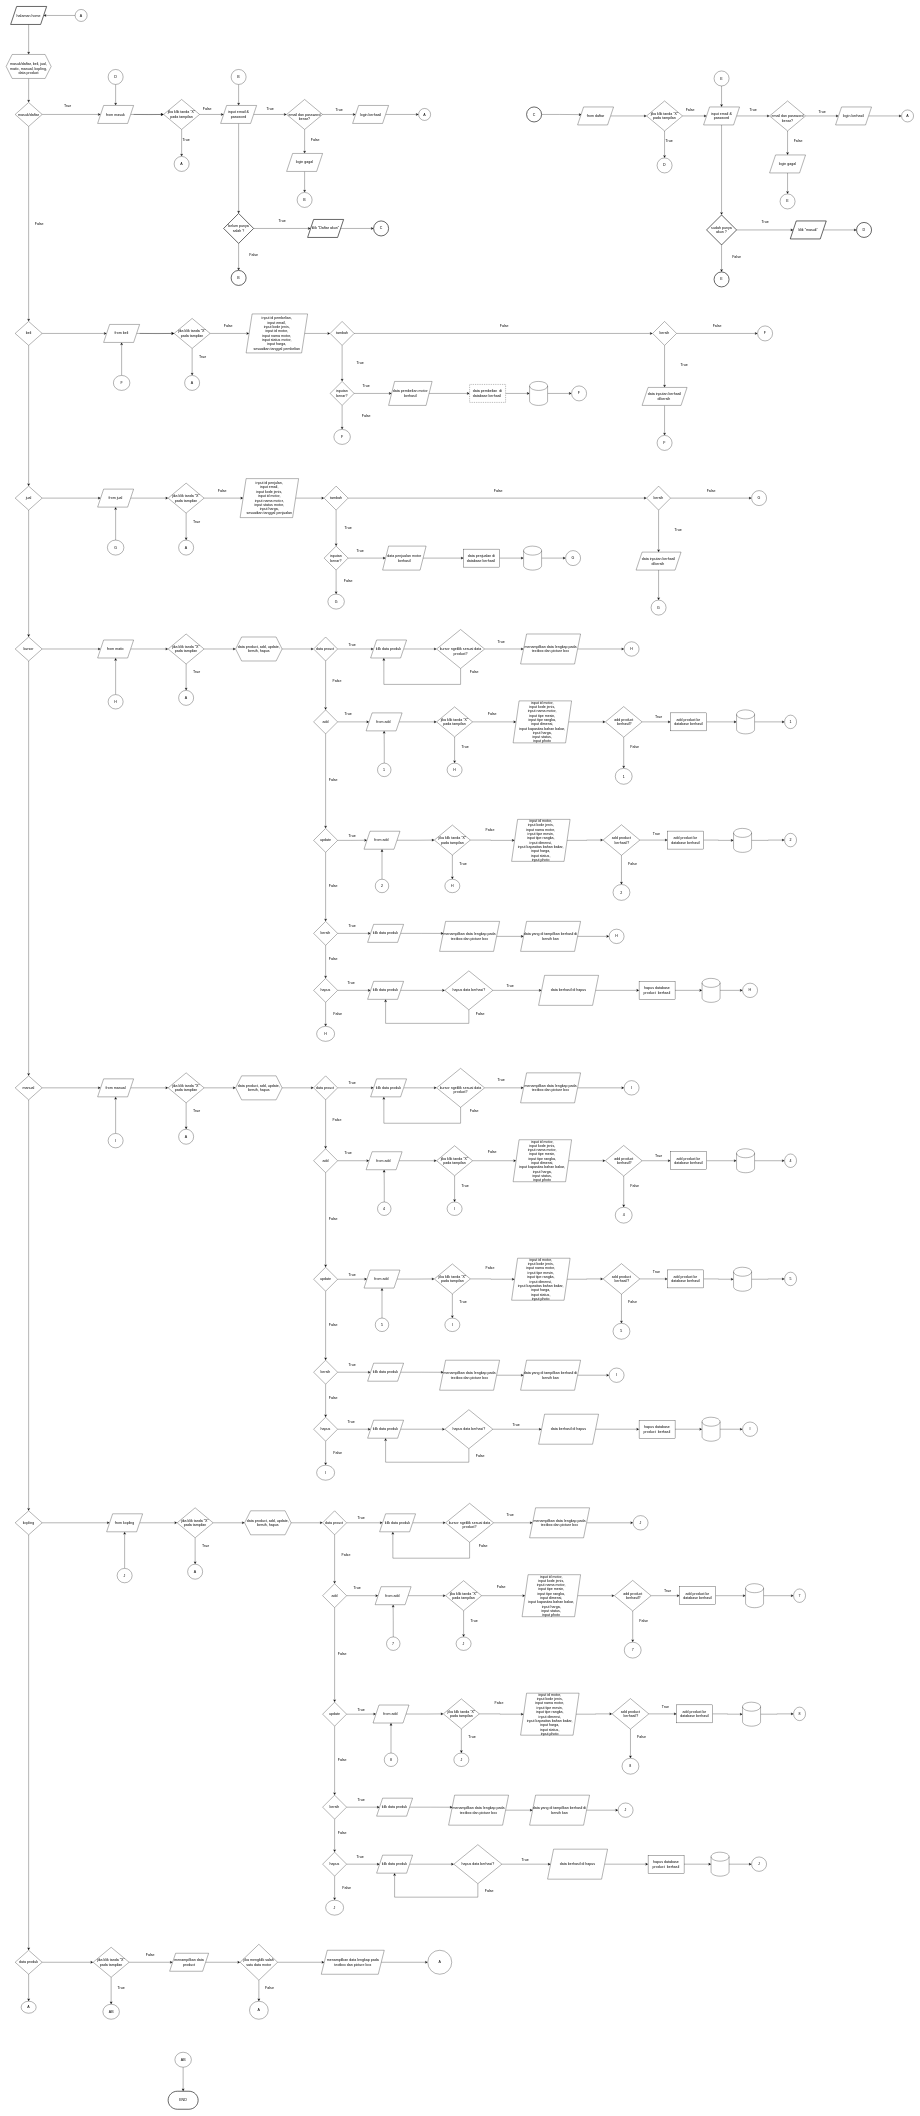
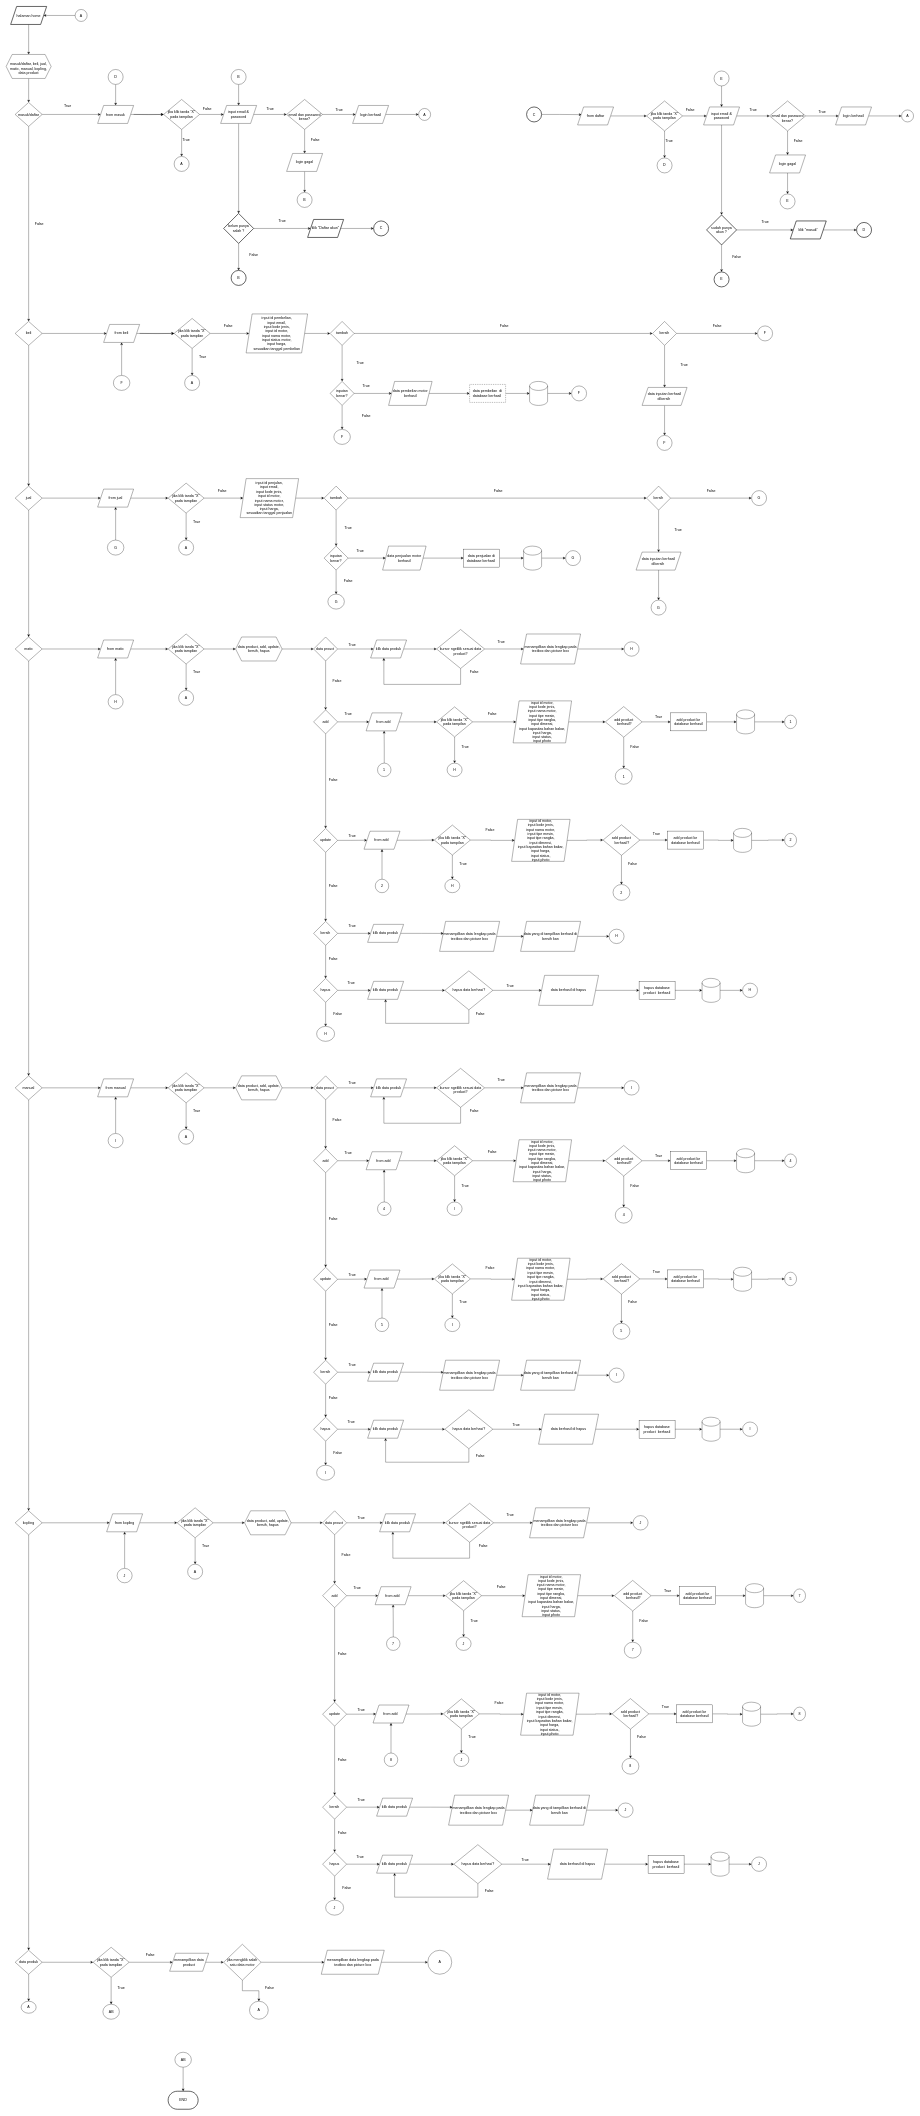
(29, 649) -> (29, 649)
(259, 1962) -> (242, 1962)
